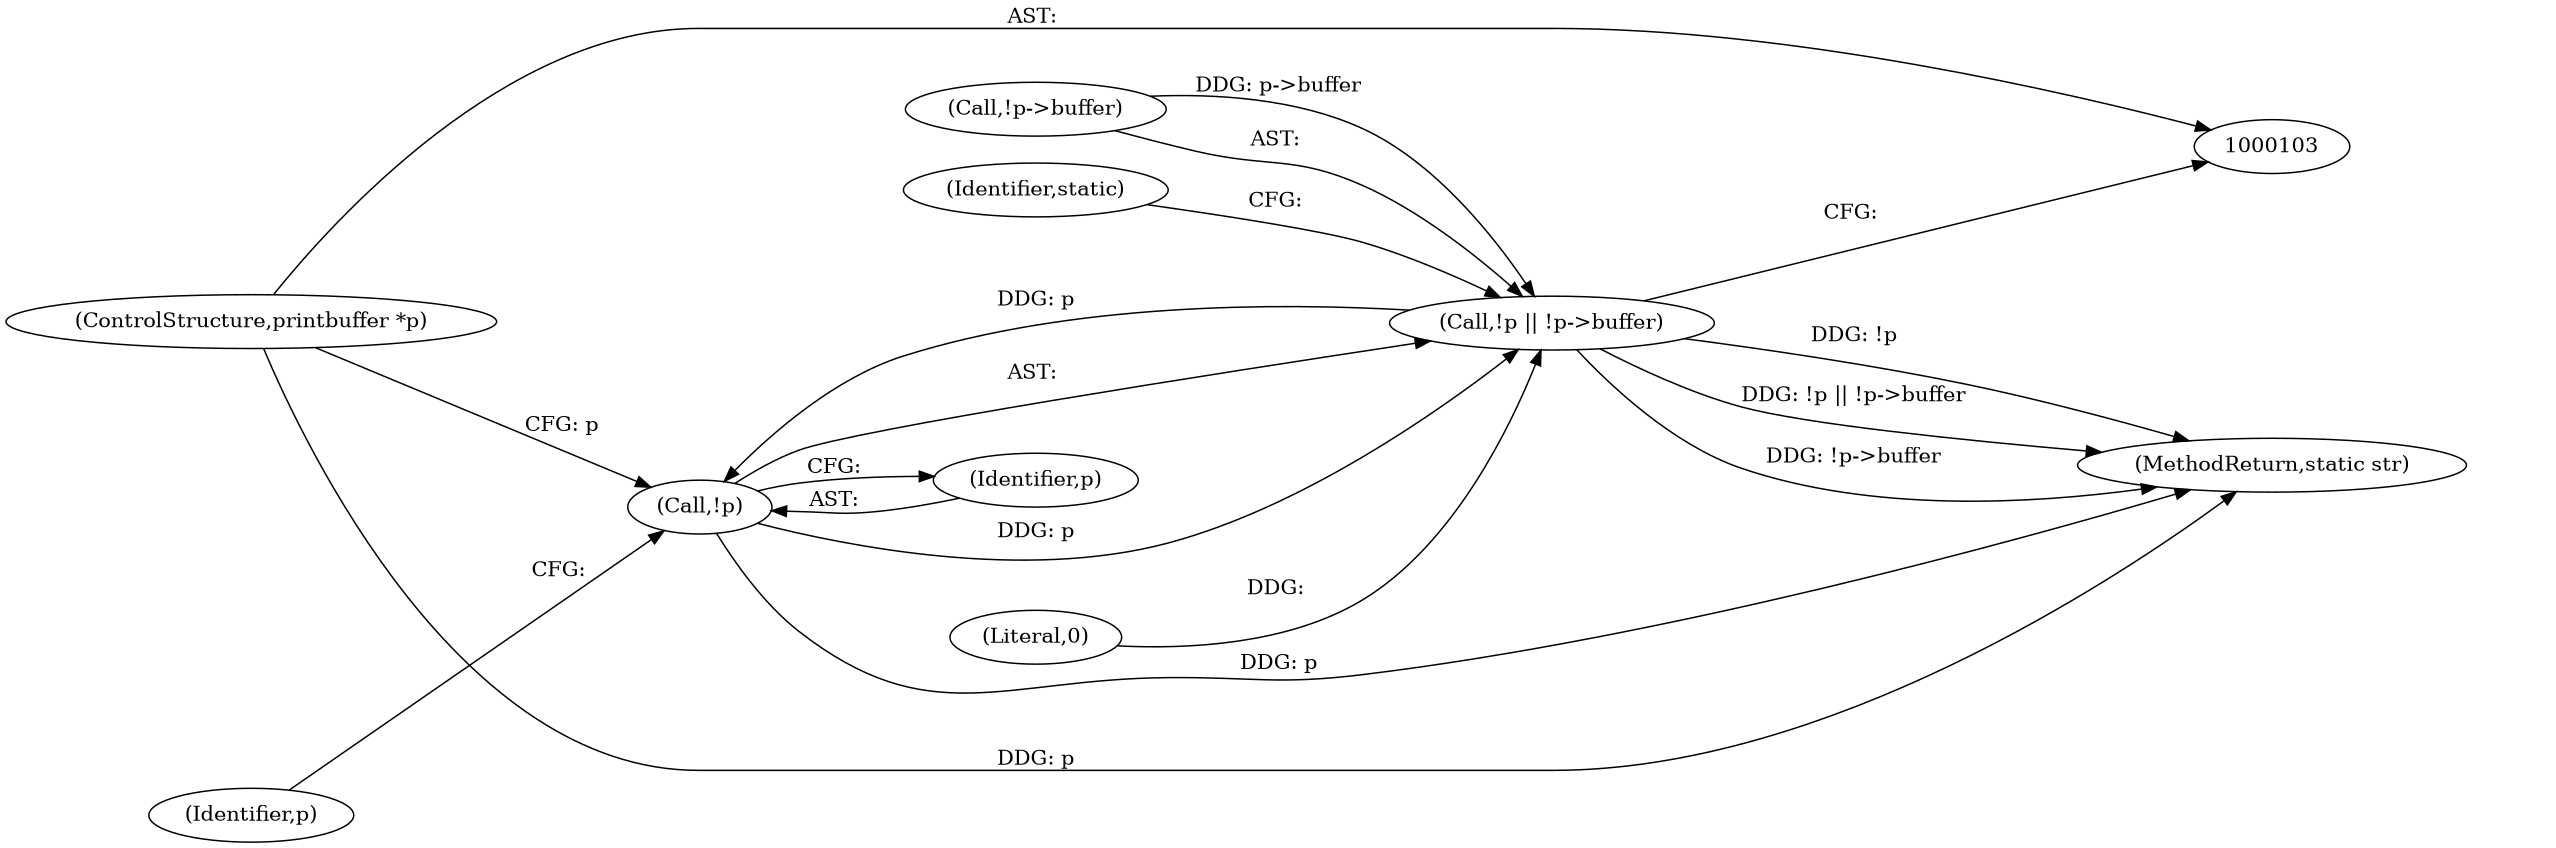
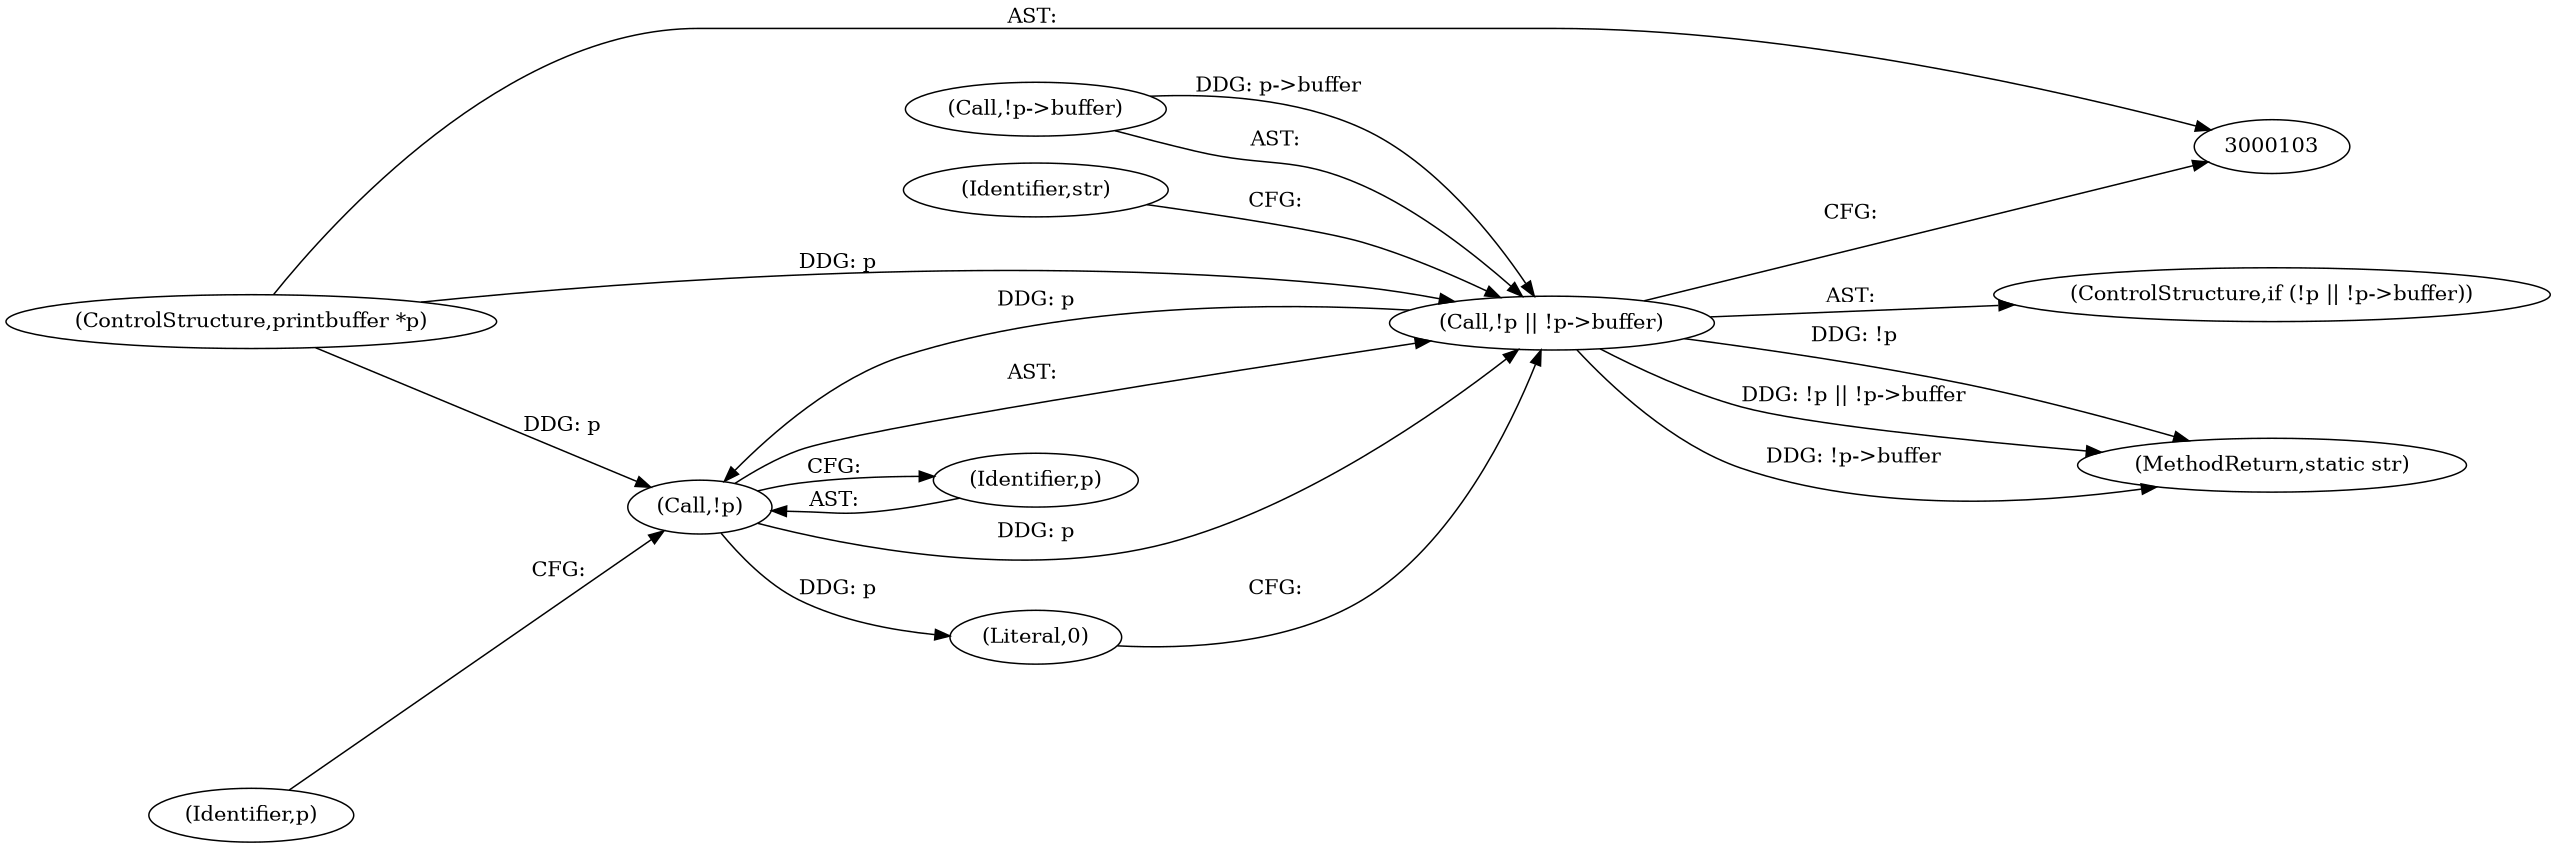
(2272, 147) -> (2272, 147)
(1036, 190) -> (1036, 190)
none -> (2272, 295)
(562, 426) -> (562, 426)
(1279, 589) -> (1279, 589)
(1425, 666) -> (816, 608)
(1174, 770) -> (930, 272)
